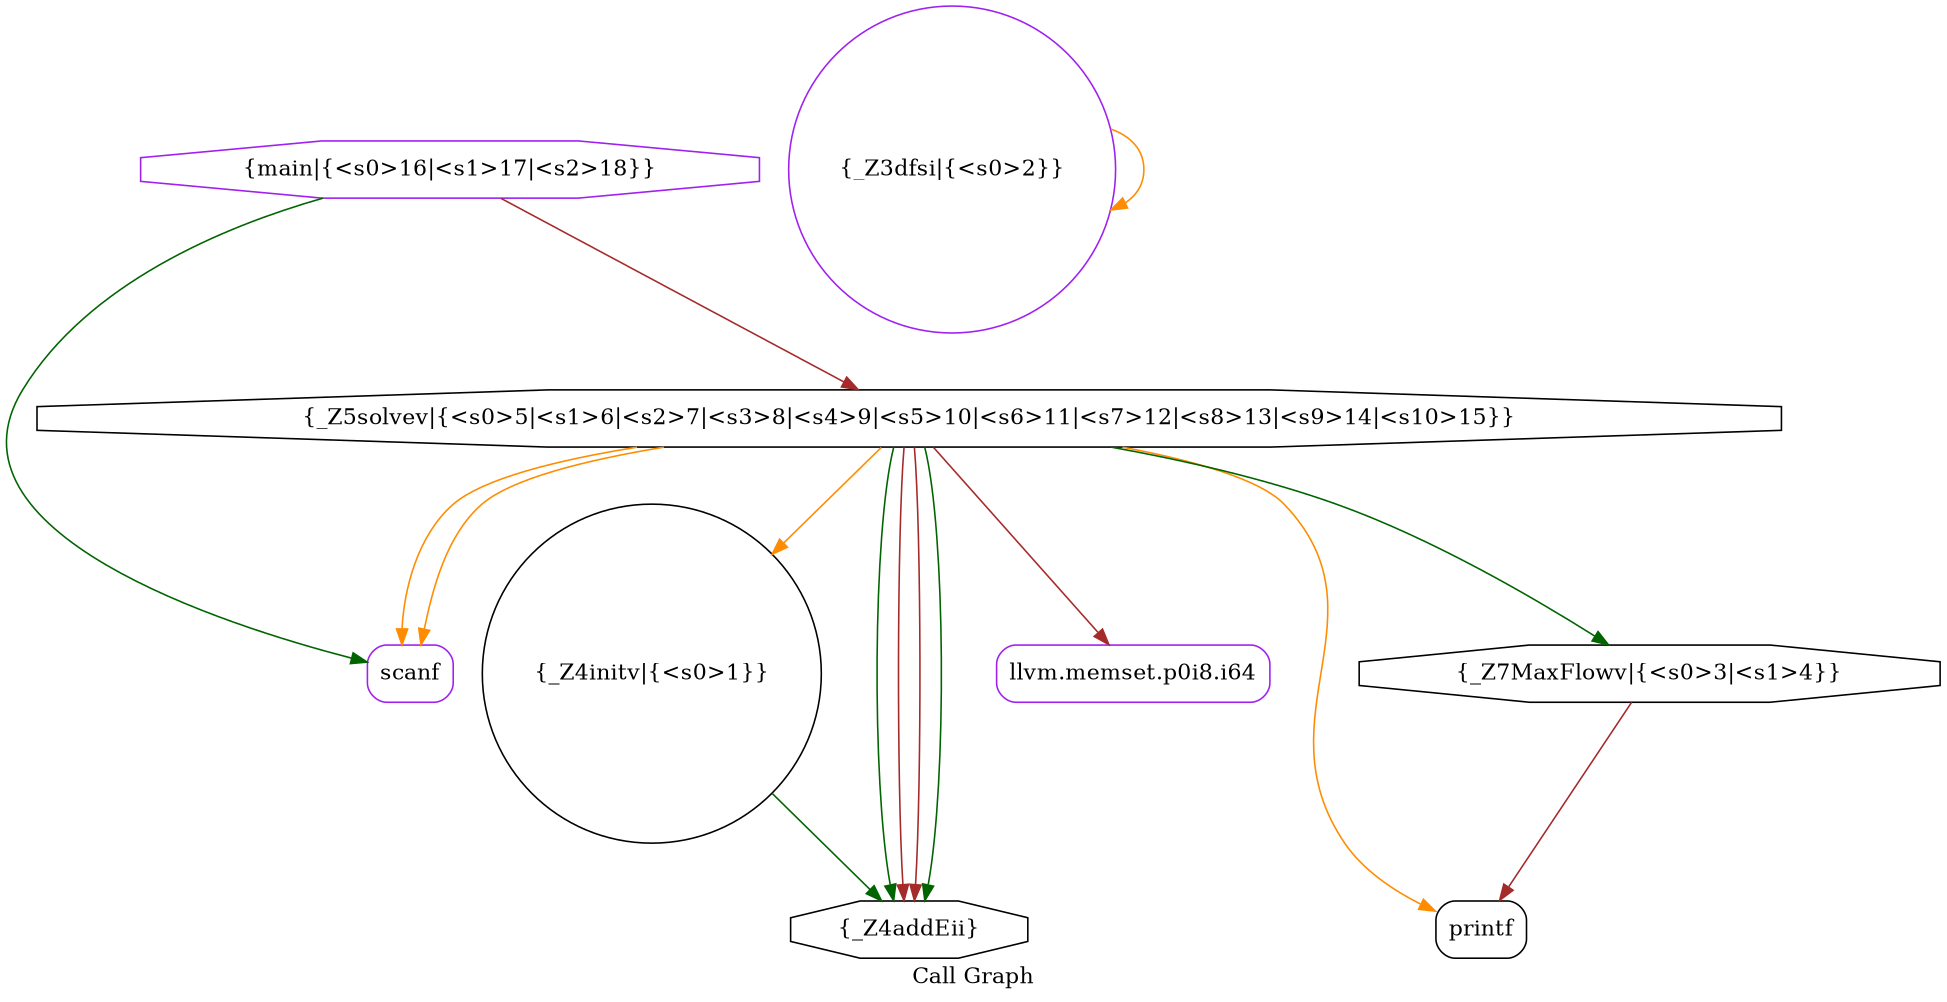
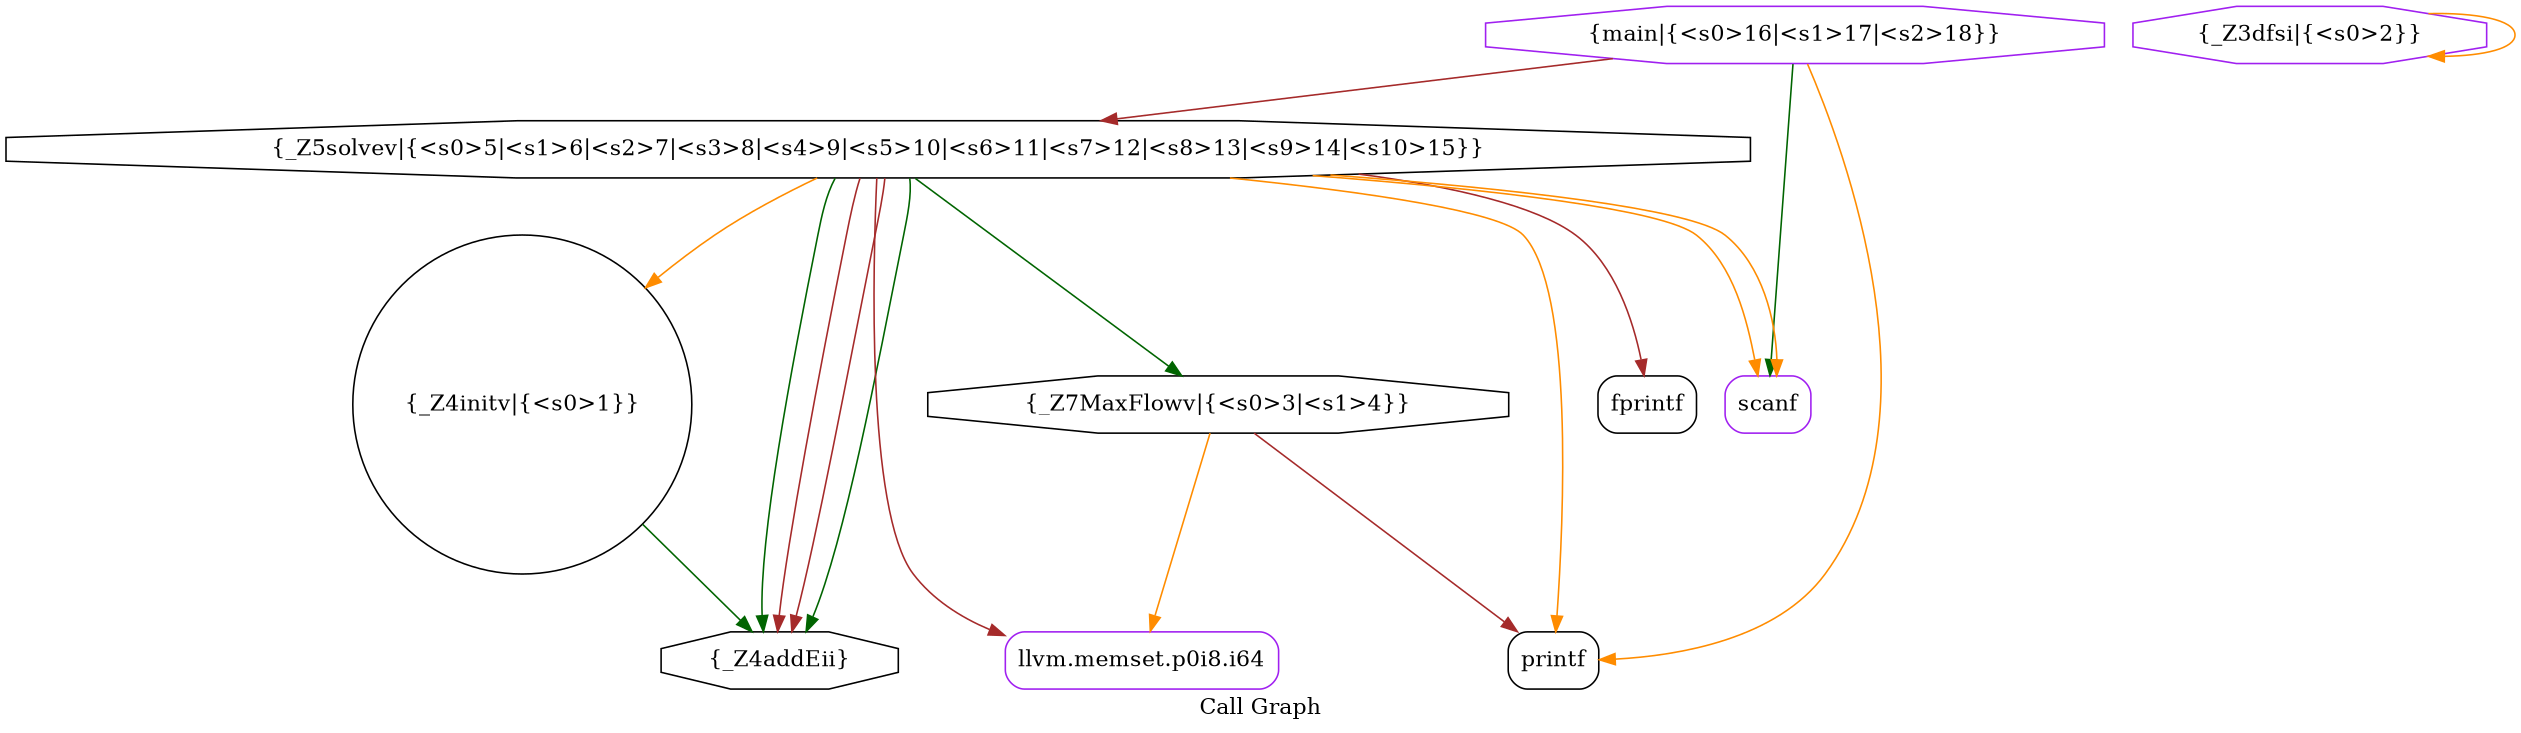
(952, 170) -> (2310, 35)
none -> (1647, 405)
none -> (1877, 436)
none -> (1183, 524)
